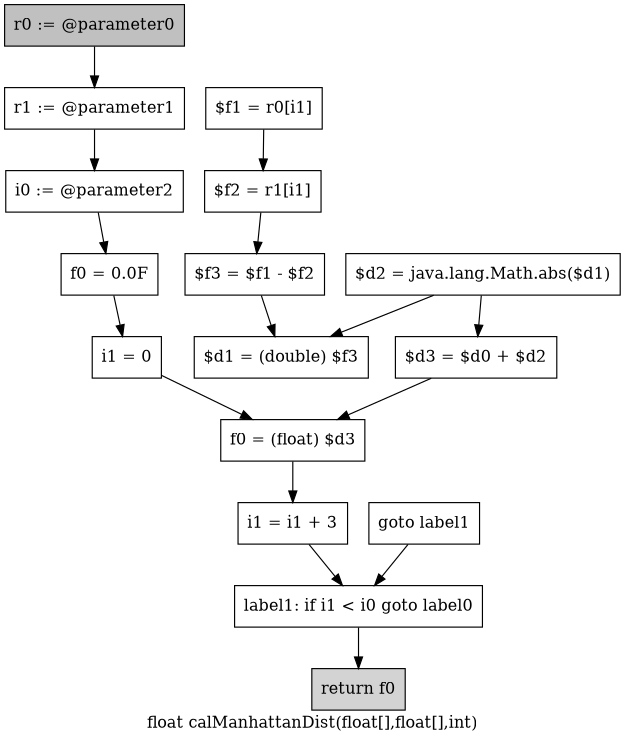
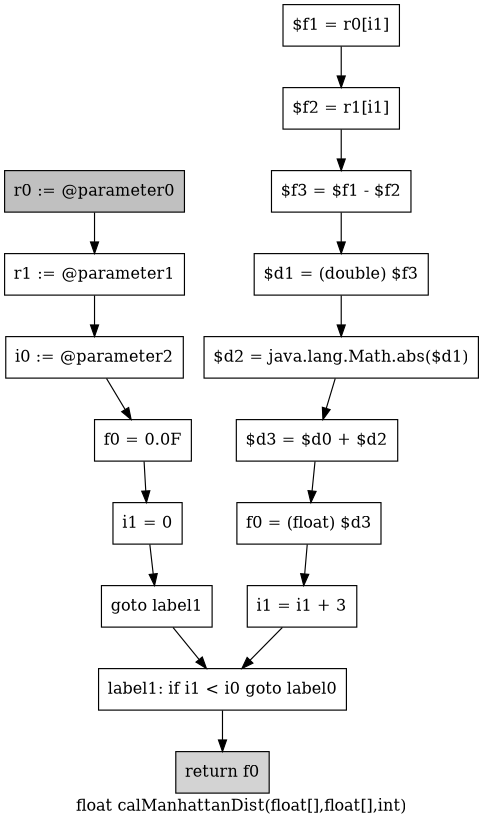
(388, 314) -> (341, 310)
(202, 395) -> (152, 559)
